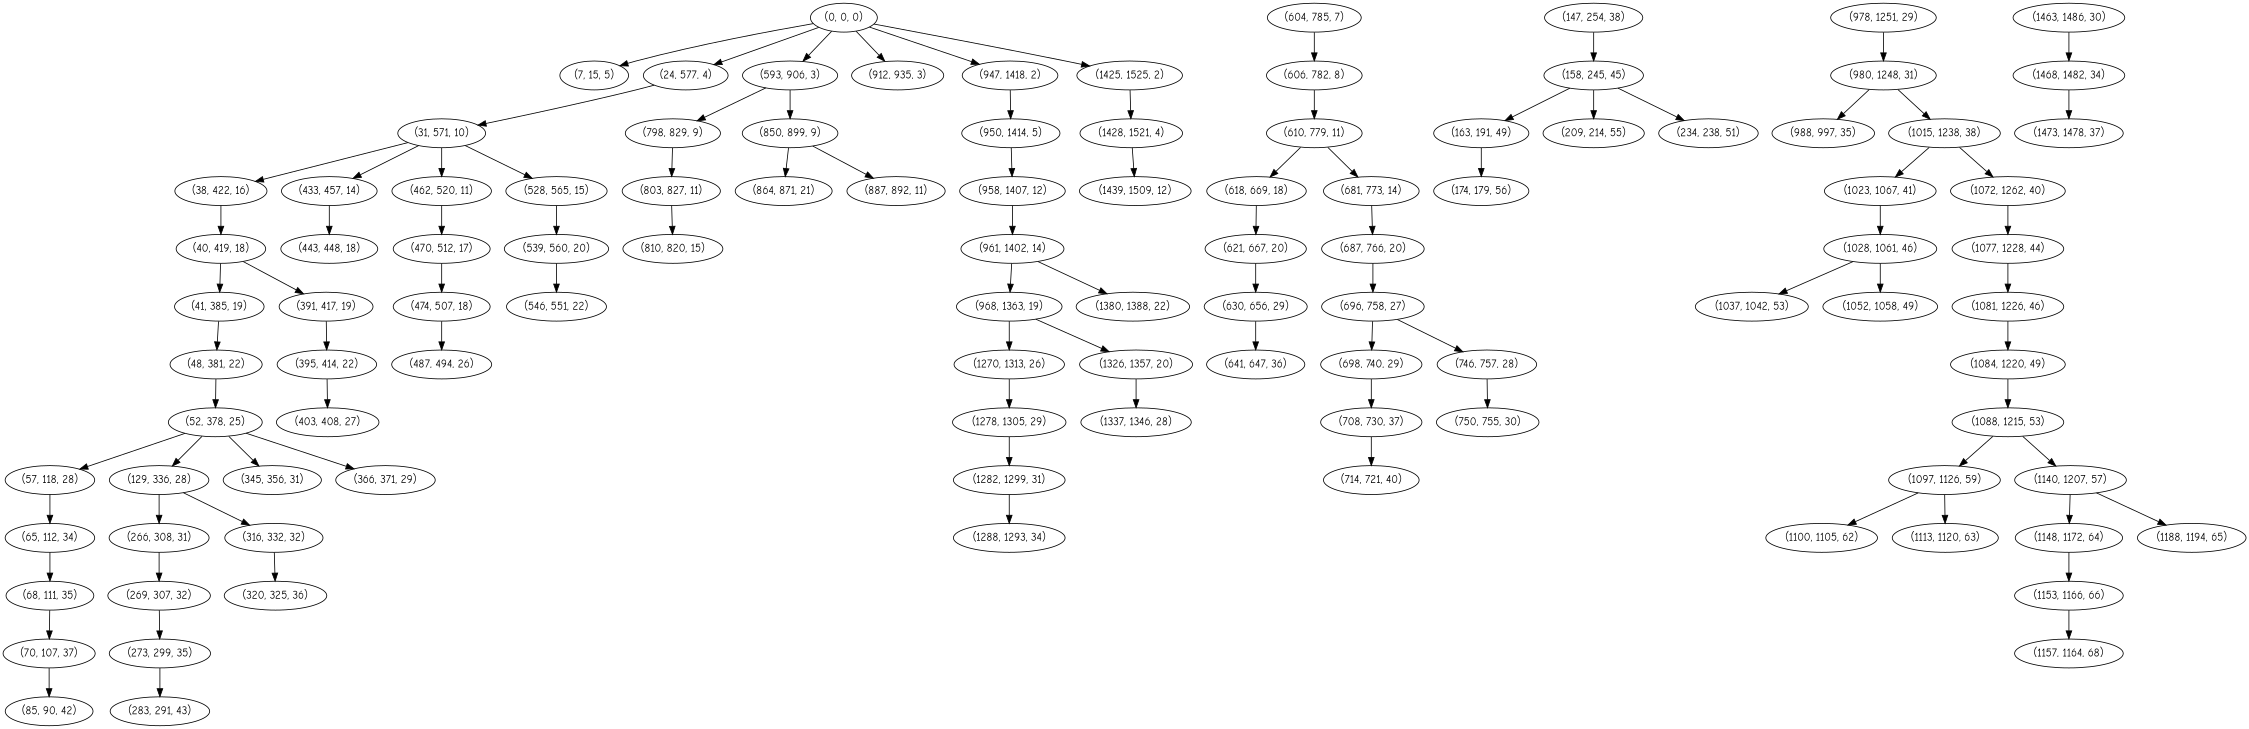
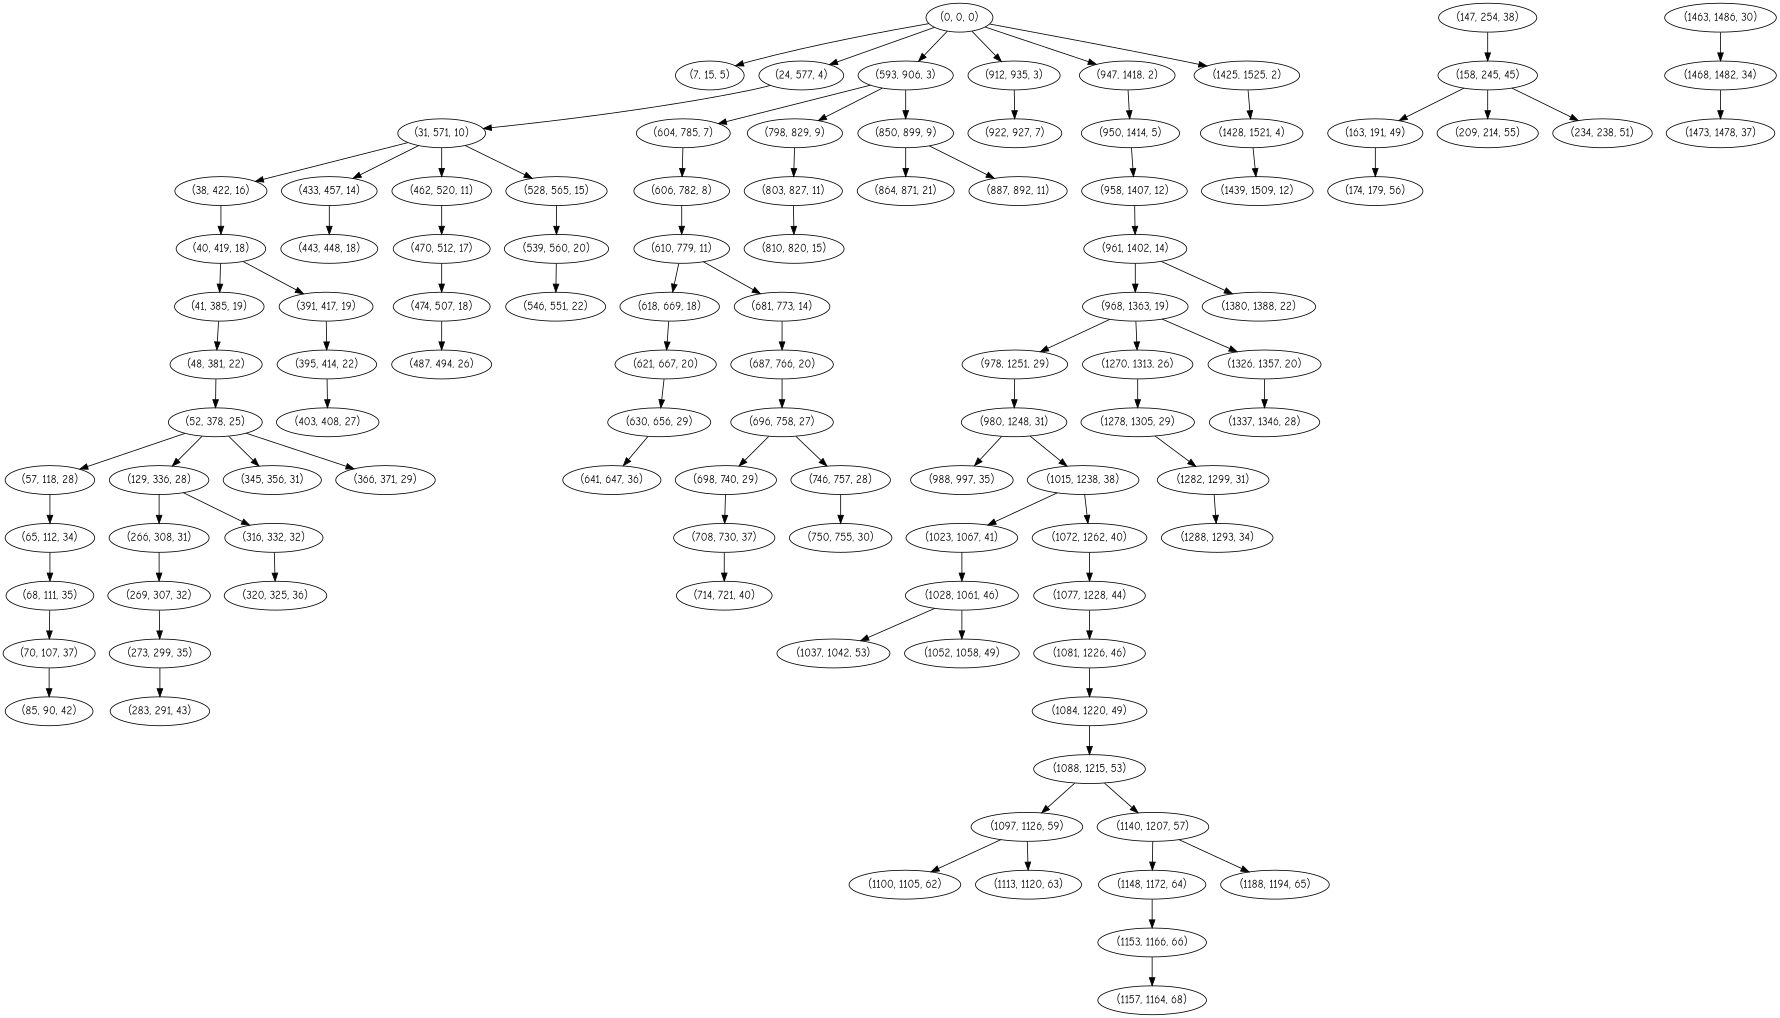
none -> (798, 103)
none -> (1015, 133)
none -> (1079, 334)
